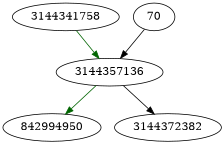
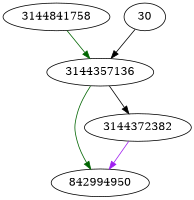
(66, 17) -> (56, 17)
(154, 17) -> (145, 17)
none -> (121, 152)
